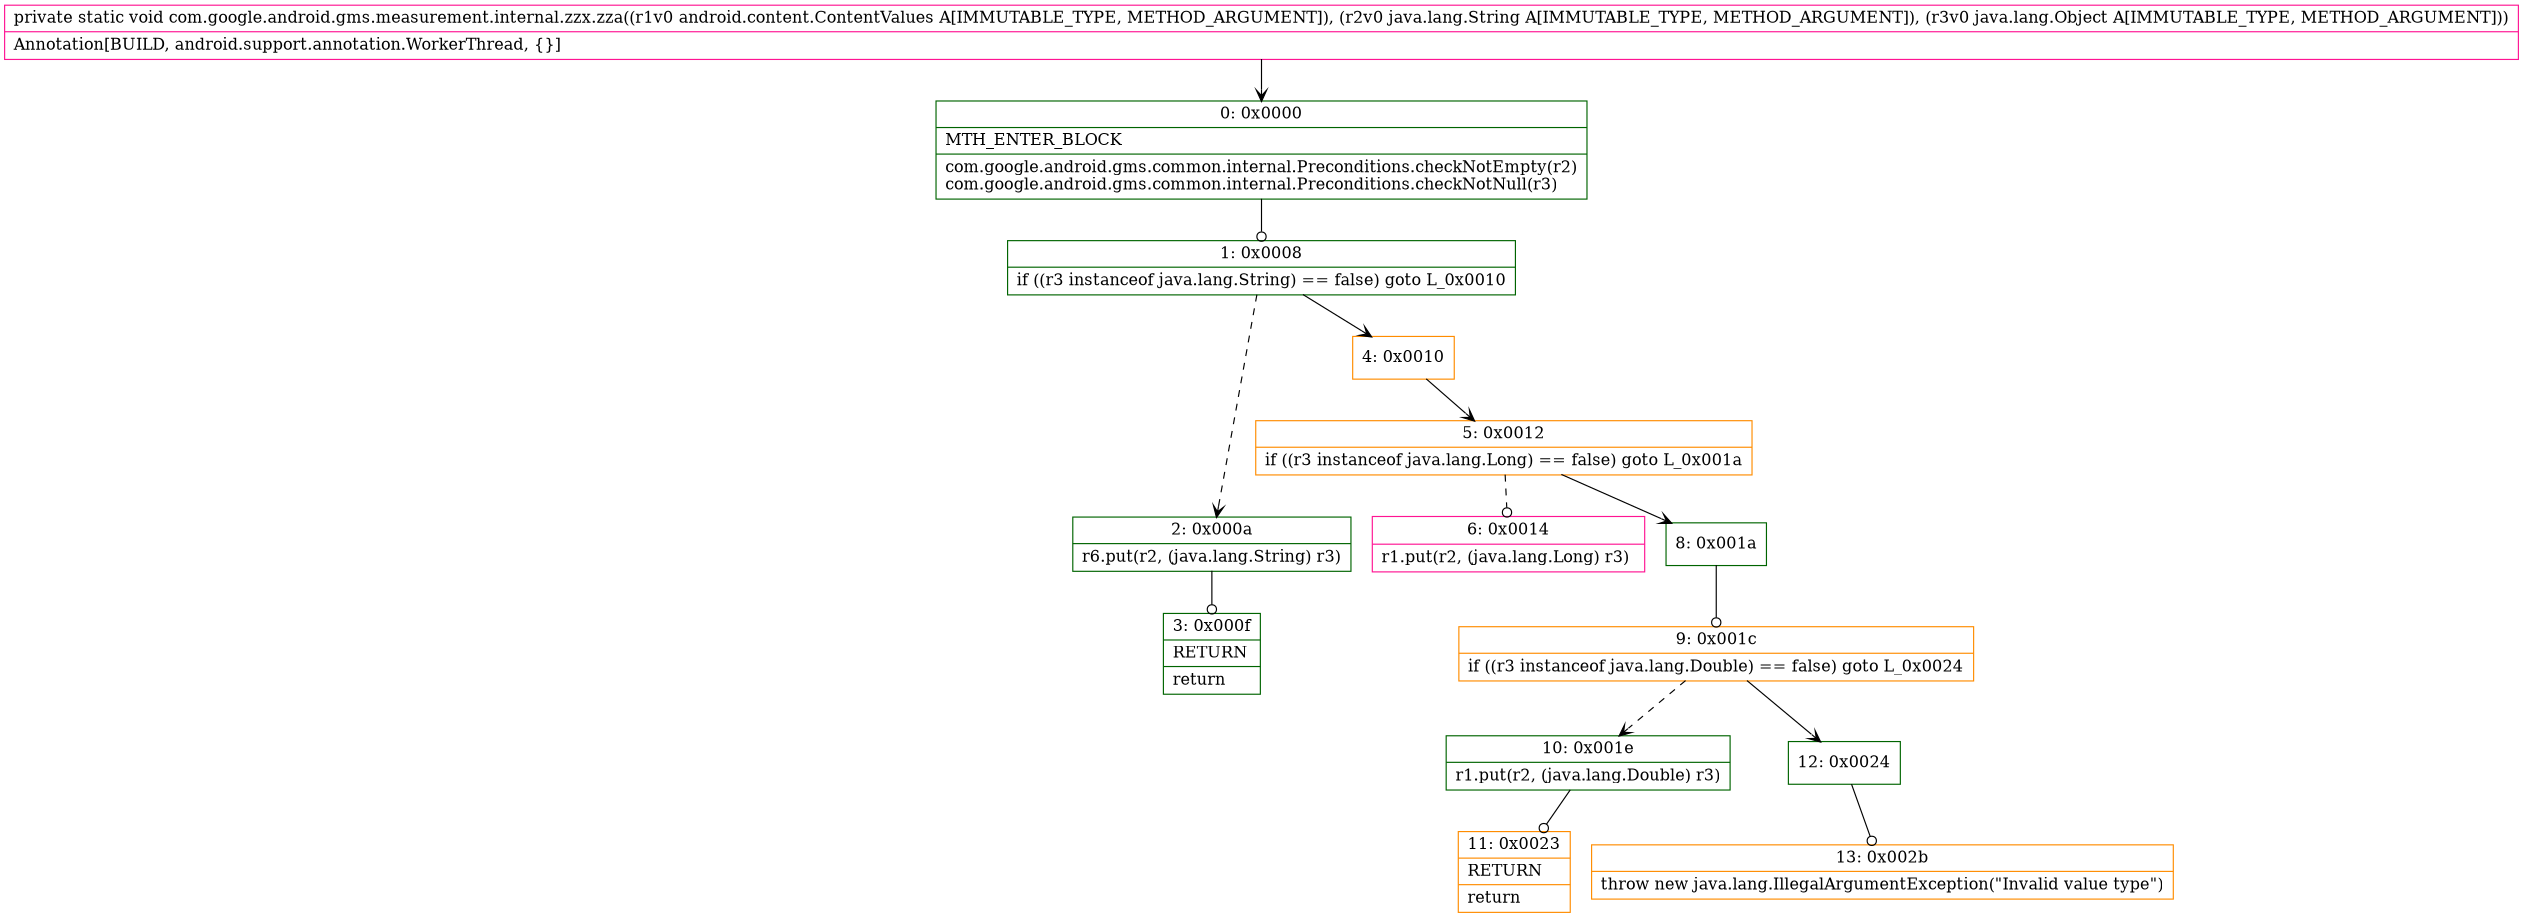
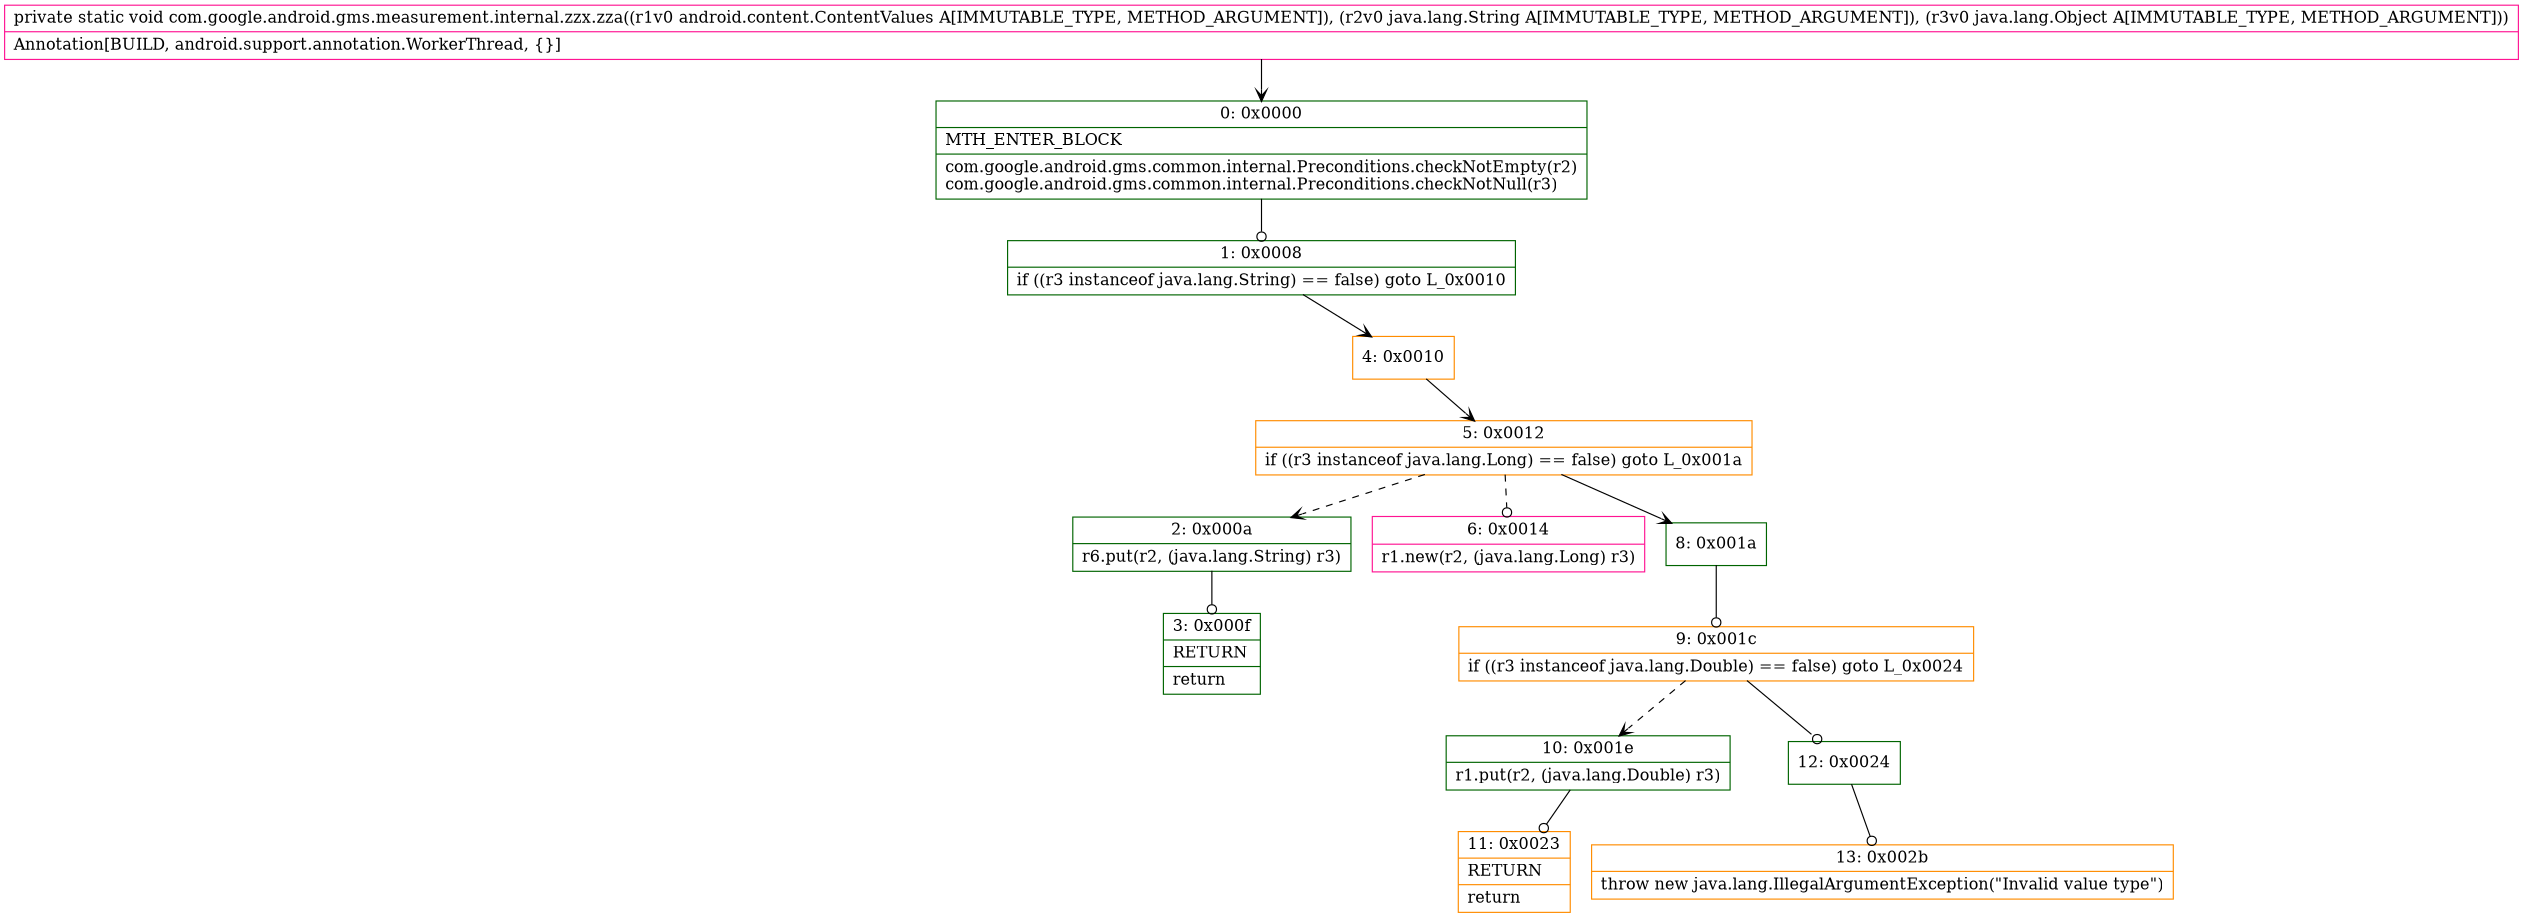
(1238, 400) -> (1364, 494)
(1506, 557) -> (1508, 557)
(1779, 707) -> (1779, 707)
